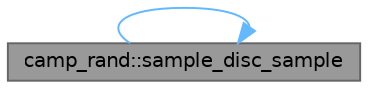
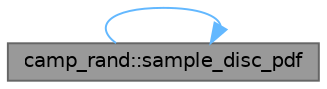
(184, 62) -> (163, 62)
